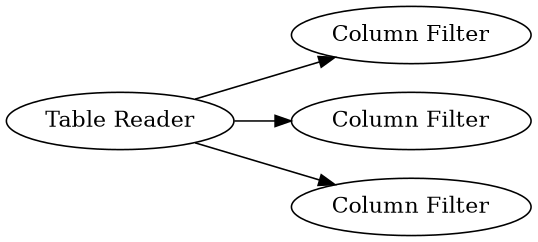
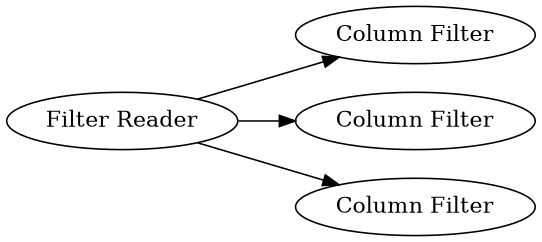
(120, 121) -> (122, 121)
